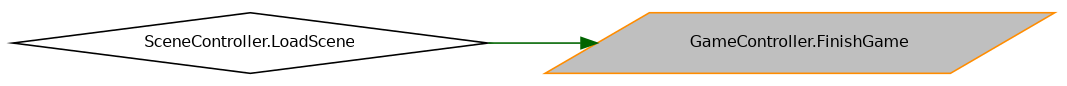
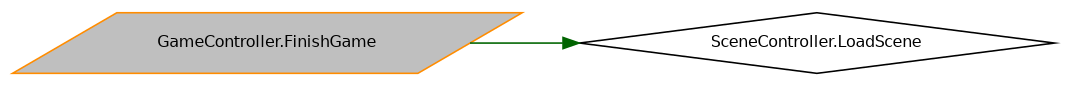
(535, 43) -> (516, 43)
